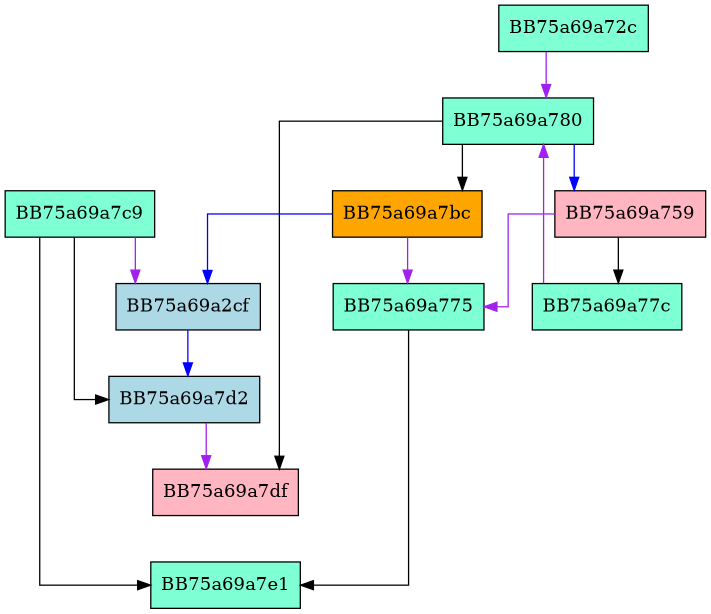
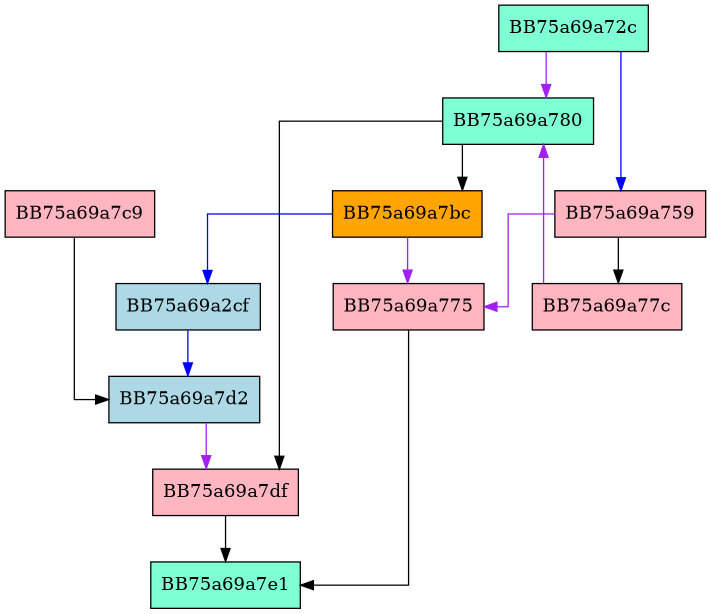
(574, 161) -> (621, 115)
(80, 214) -> (80, 214)
(135, 254) -> none
(409, 307) -> (409, 307)
(607, 307) -> (607, 307)
(40, 460) -> (226, 532)
